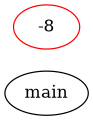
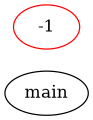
(47, 27) -> (47, 27)
